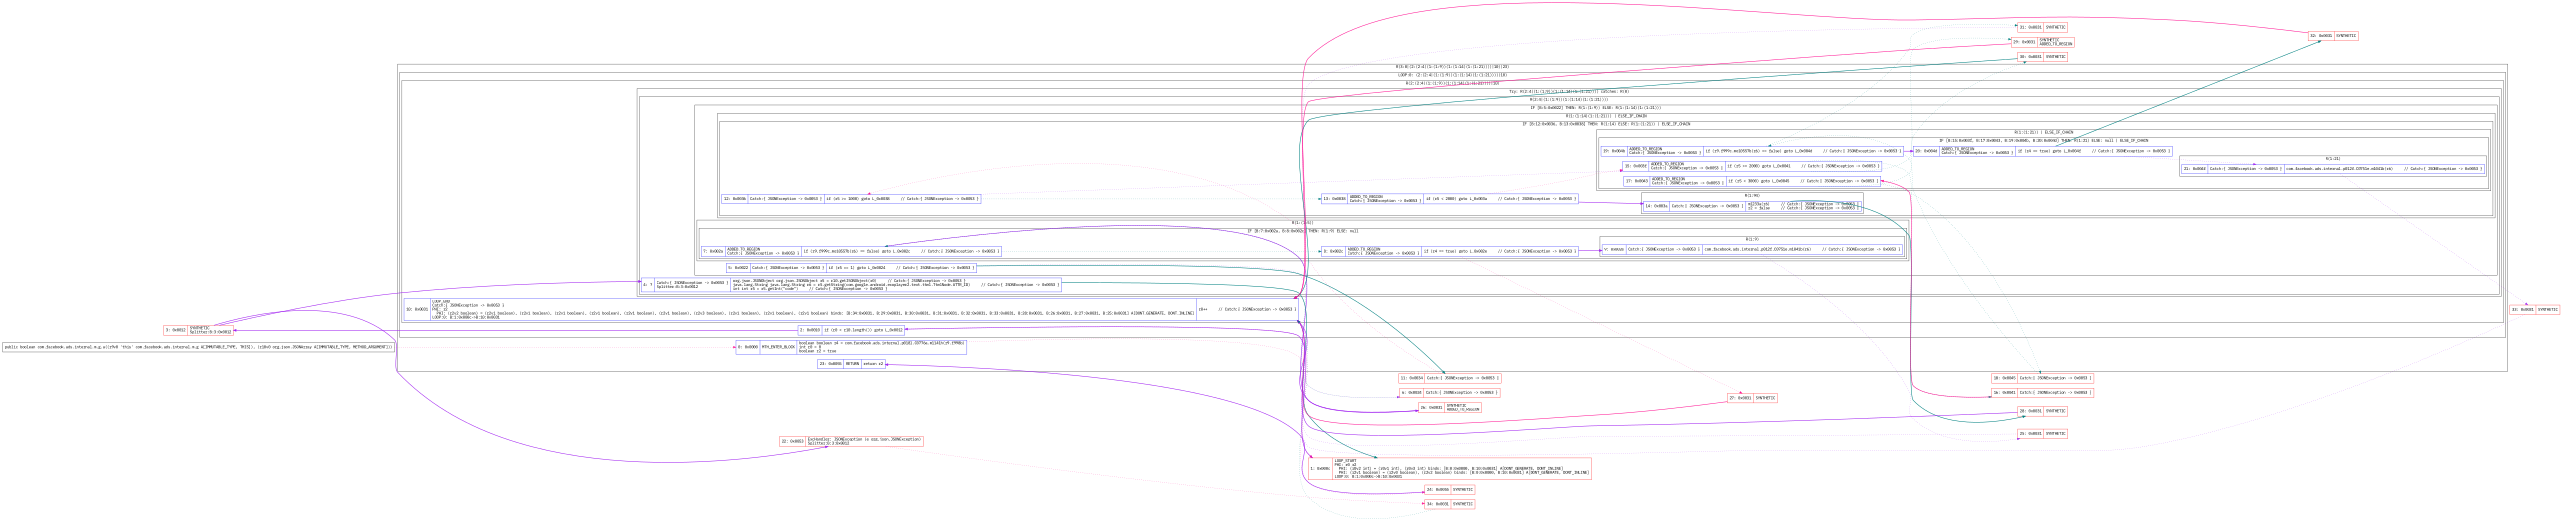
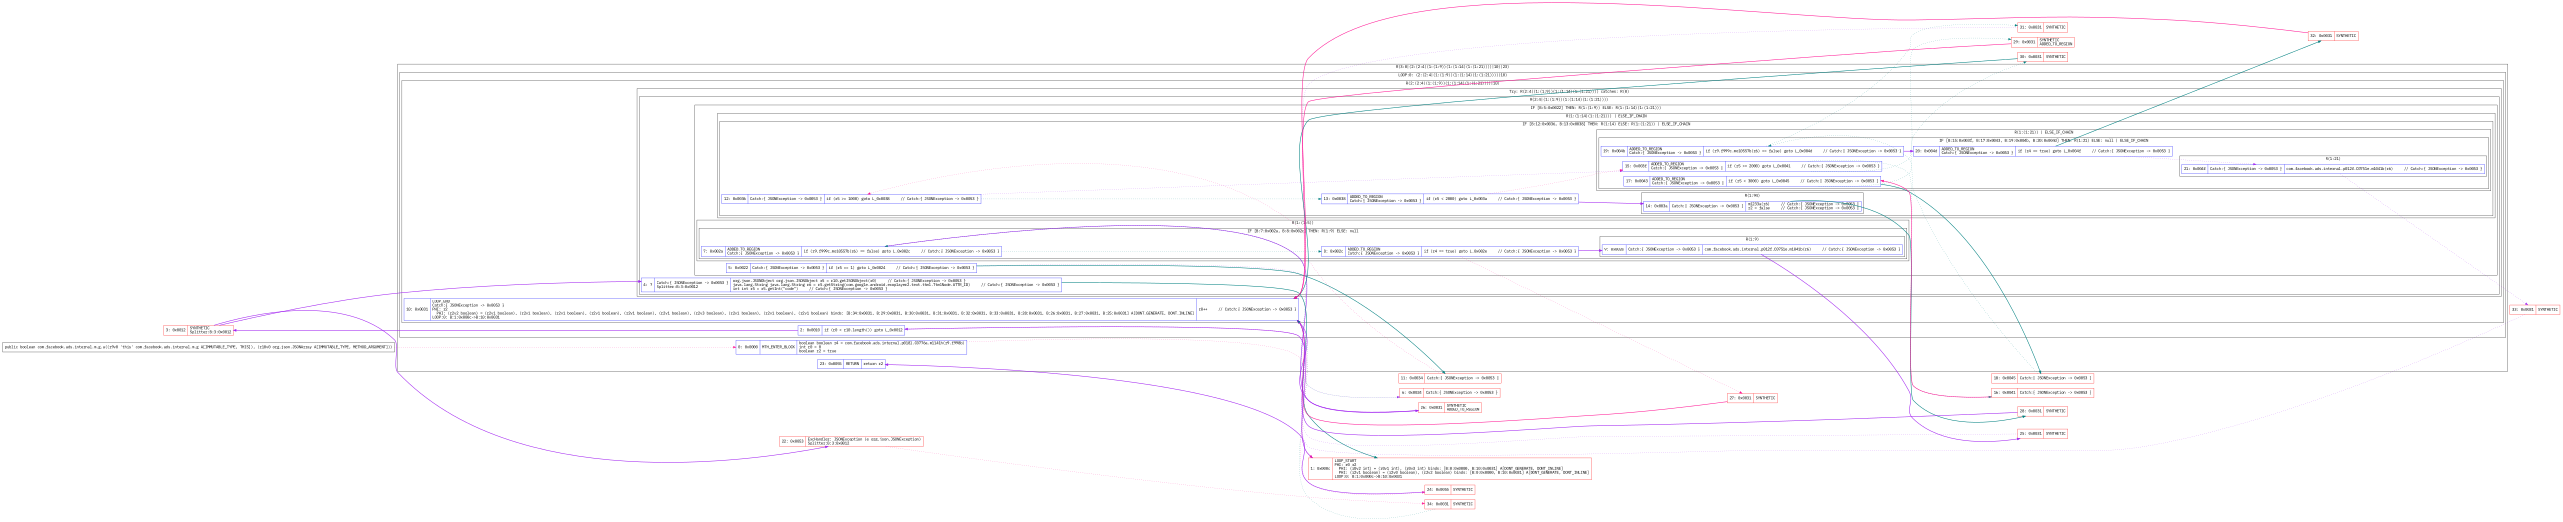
(1980, 259) -> (1980, 259)
(1891, 364) -> (1891, 364)
